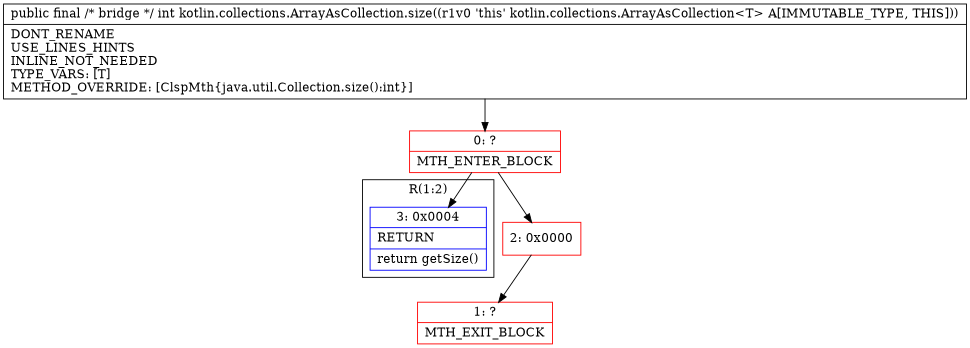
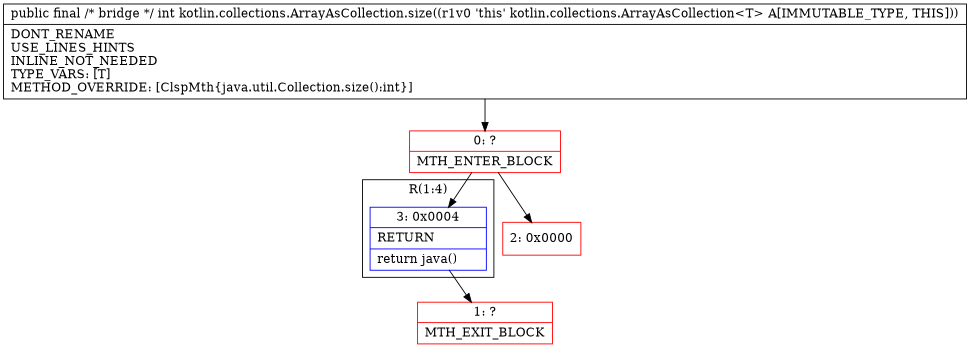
(428, 190) -> (428, 190)
(428, 259) -> (418, 259)
(518, 275) -> (458, 283)
